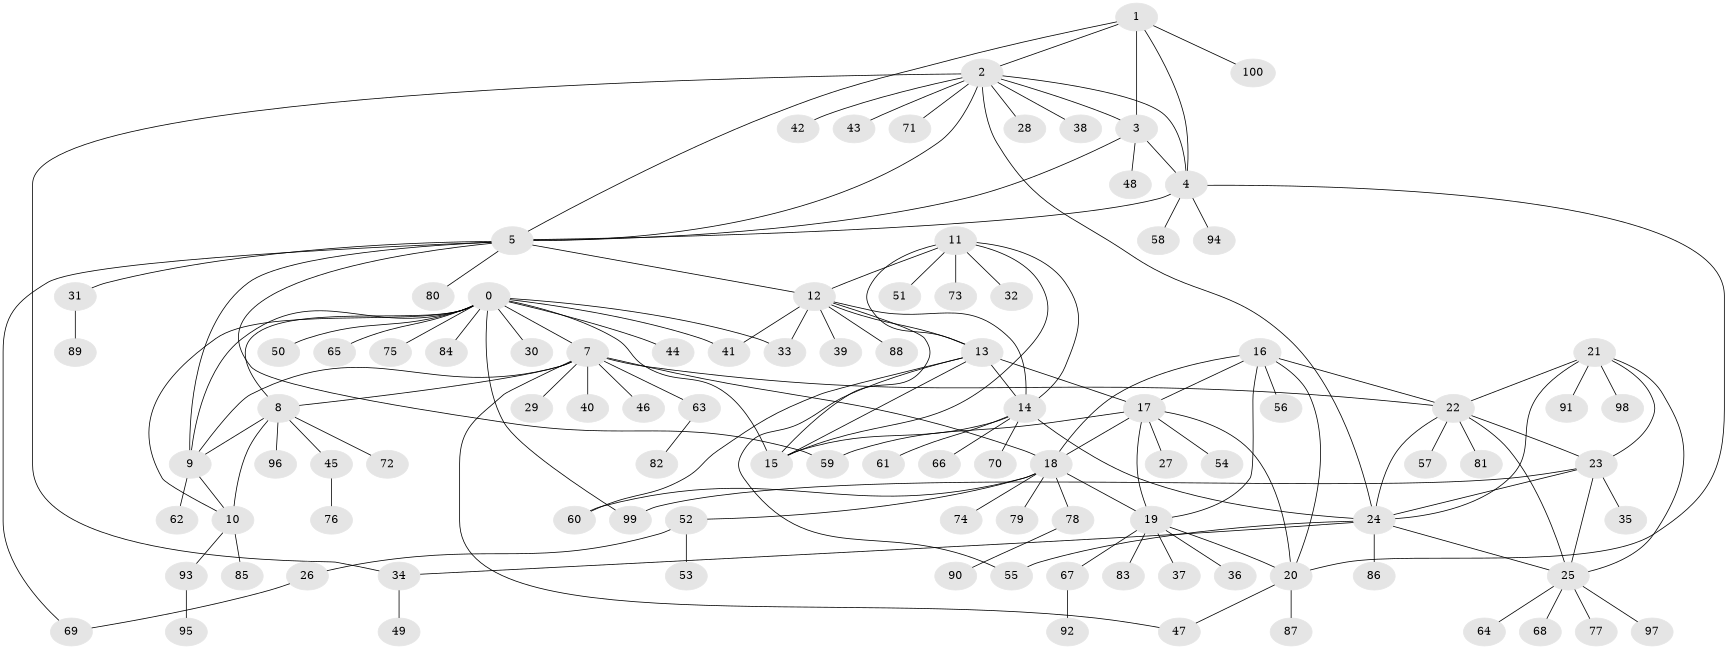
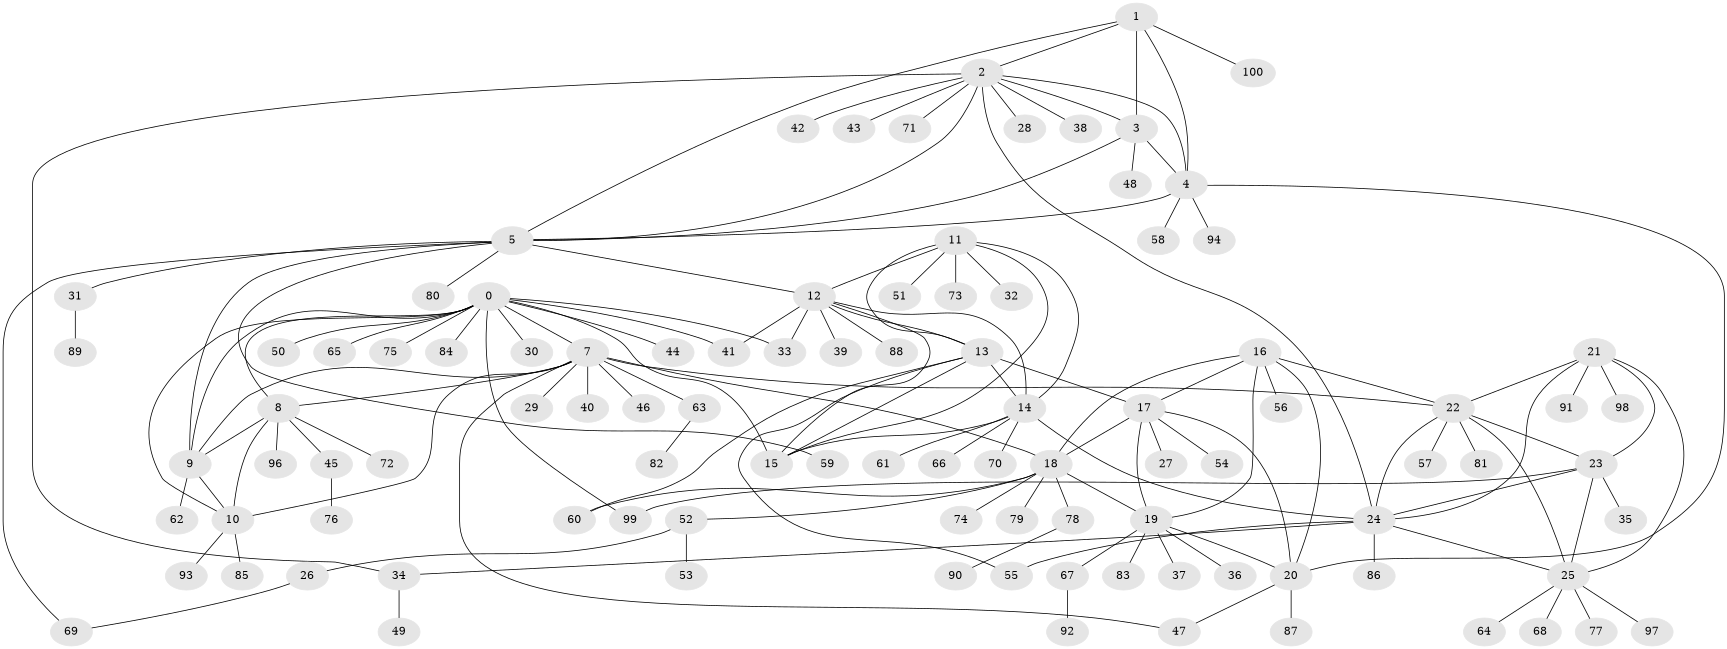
(1025, 426) -> none
none -> (430, 455)
(186, 632) -> none
